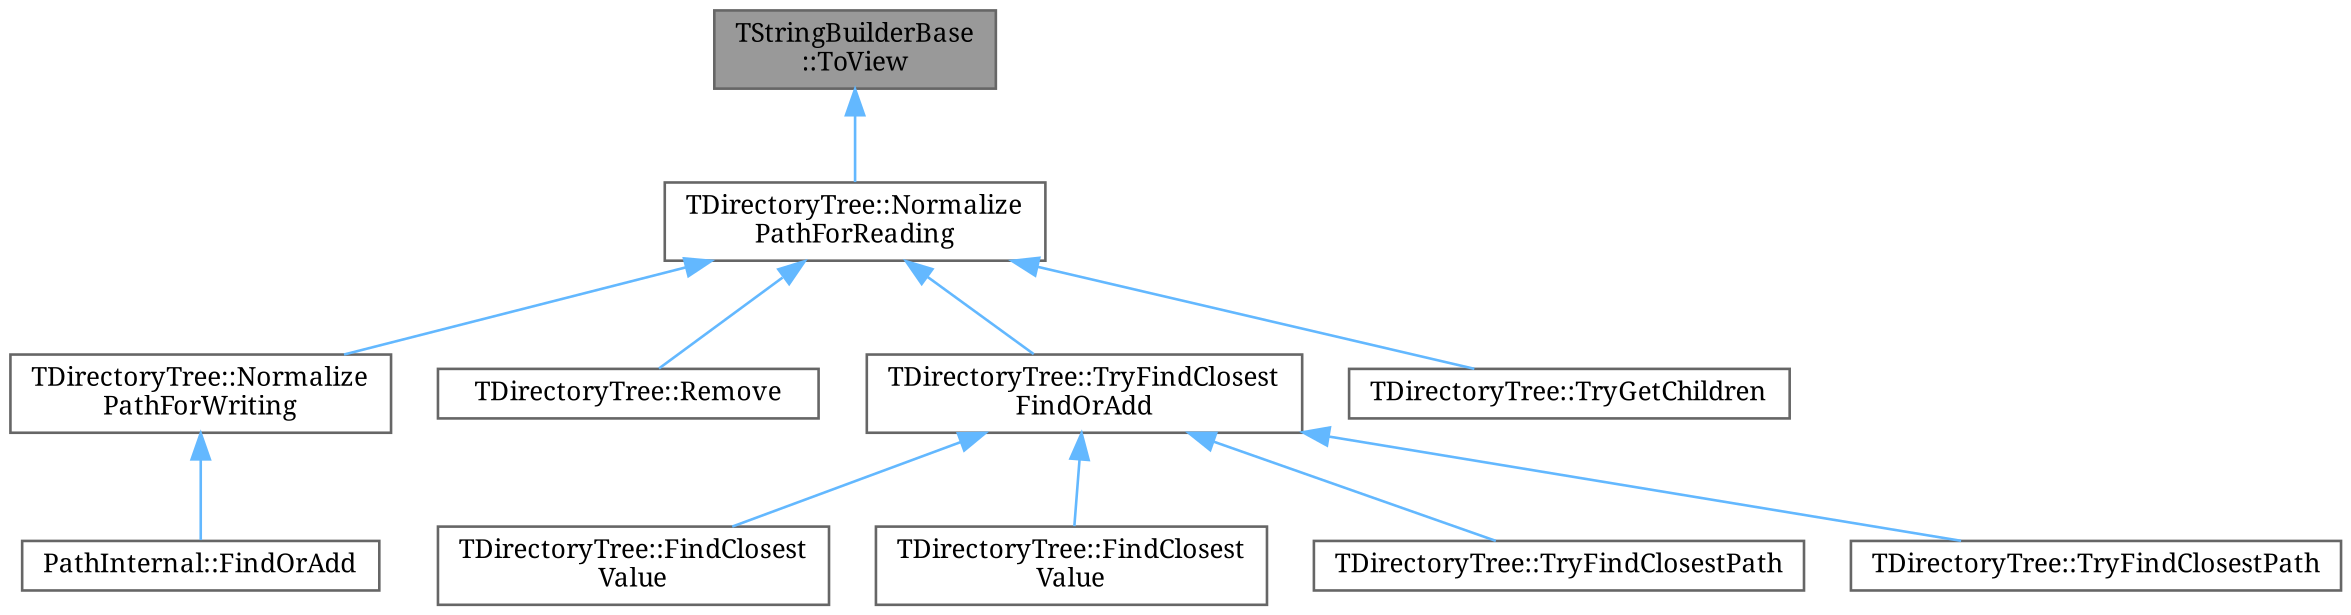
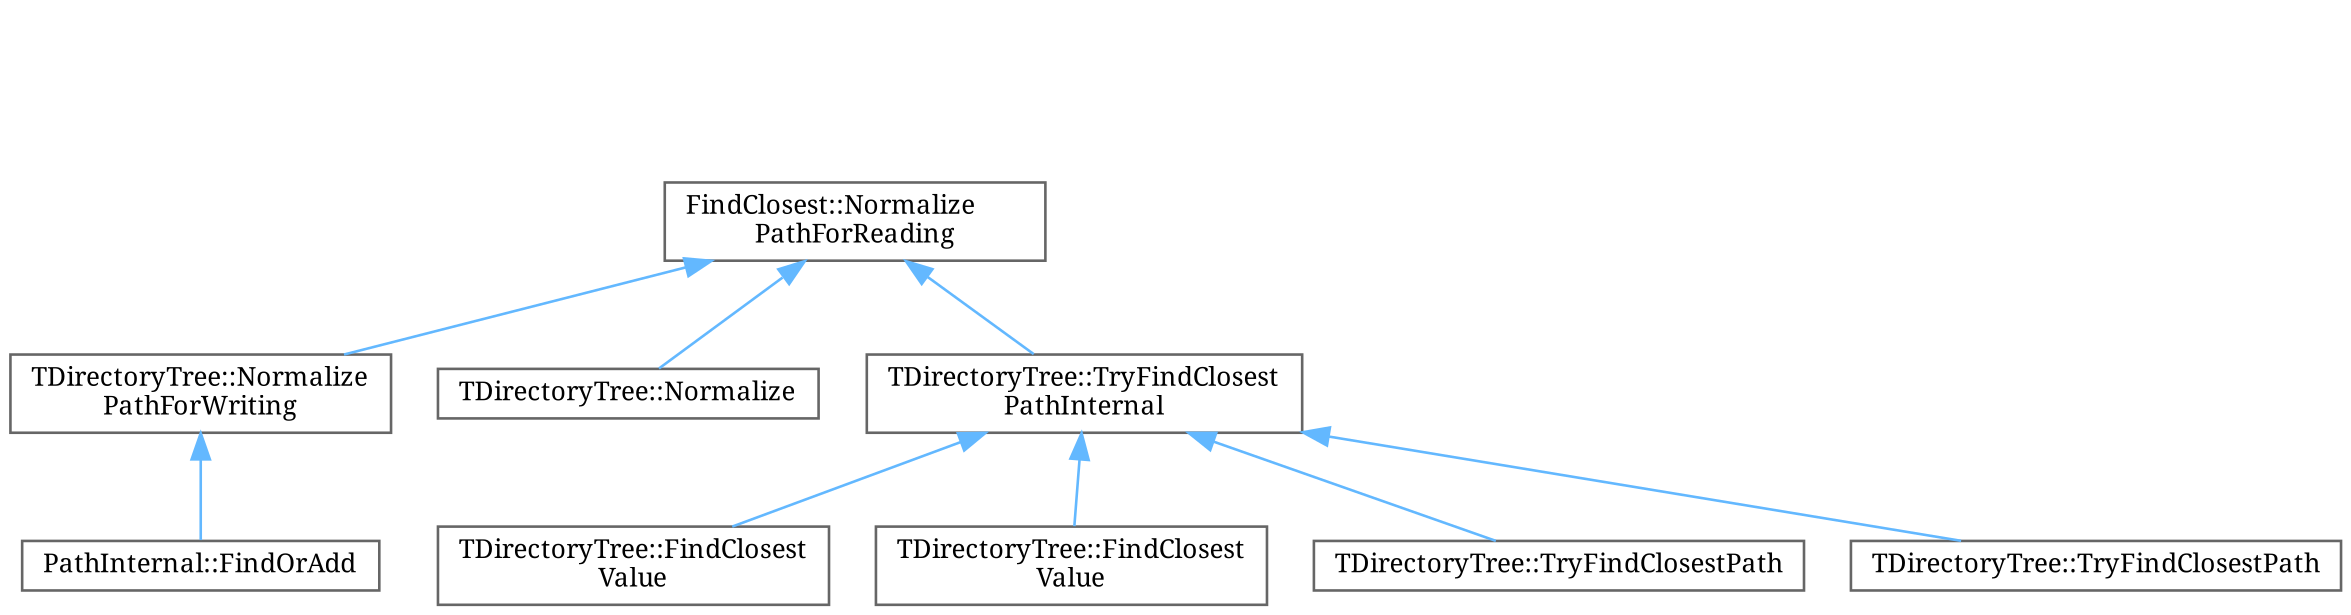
(855, 50) -> none
(855, 222) -> (855, 222)
(628, 394) -> (628, 394)
(1084, 394) -> (1084, 394)
(1569, 394) -> none
